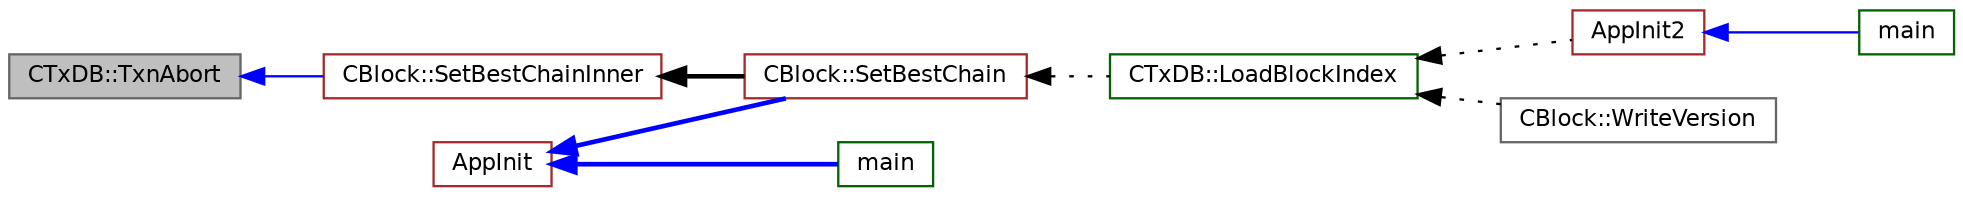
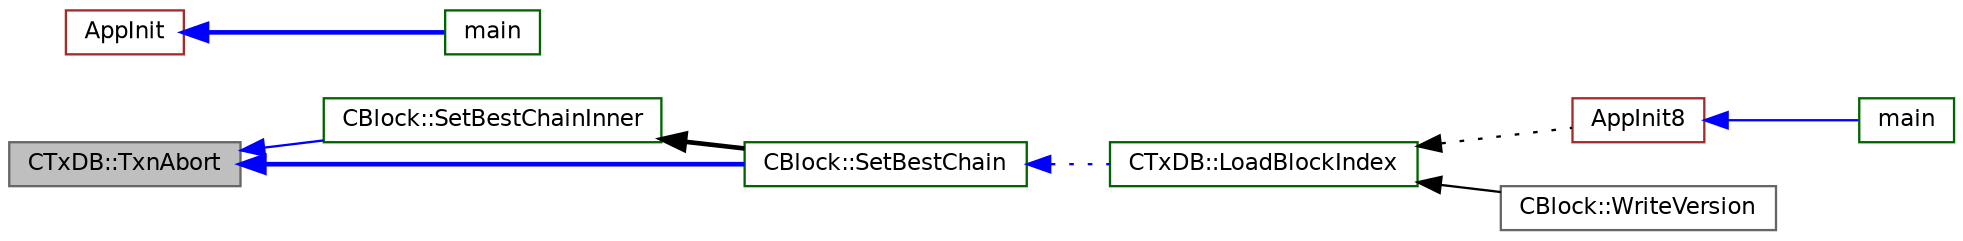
(1638, 32) -> (1638, 120)
(493, 76) -> (493, 120)
(886, 76) -> (886, 164)
(1080, 76) -> (1080, 164)
(1471, 101) -> (1471, 189)
(681, 122) -> (505, 164)
